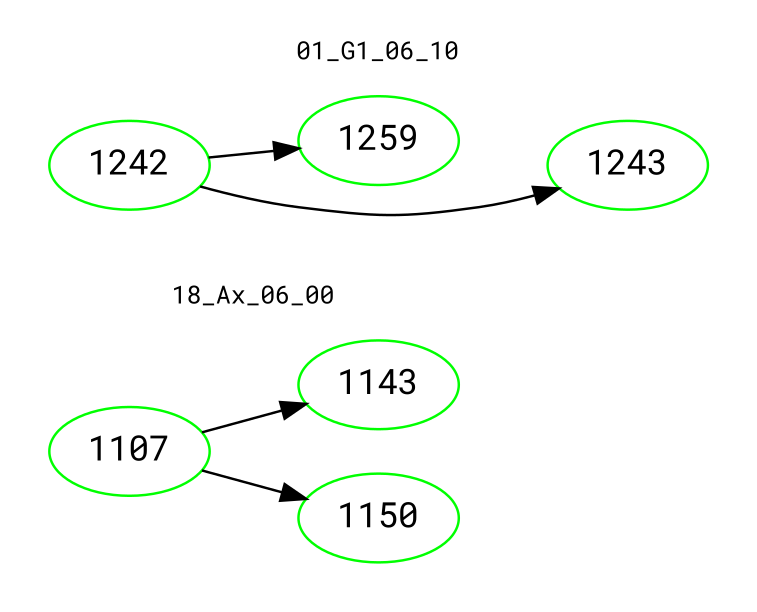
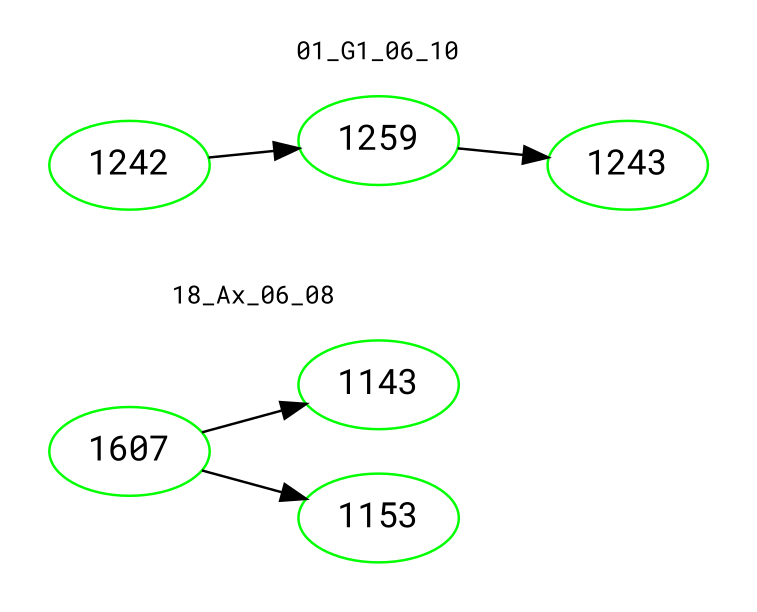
(367, 214) -> (490, 152)
(254, 297) -> (254, 297)
(130, 451) -> (130, 451)
(379, 518) -> (379, 518)
